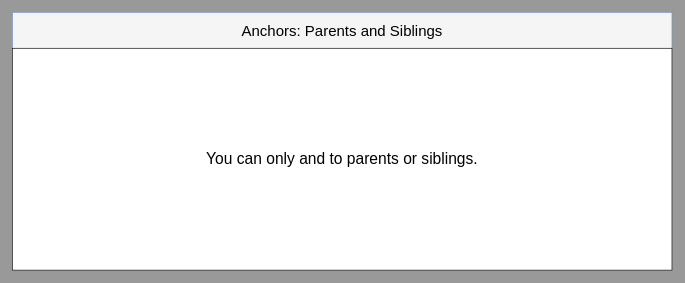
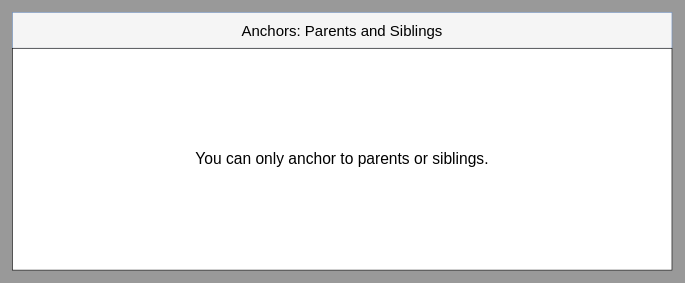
(342, 159) -> (342, 159)
